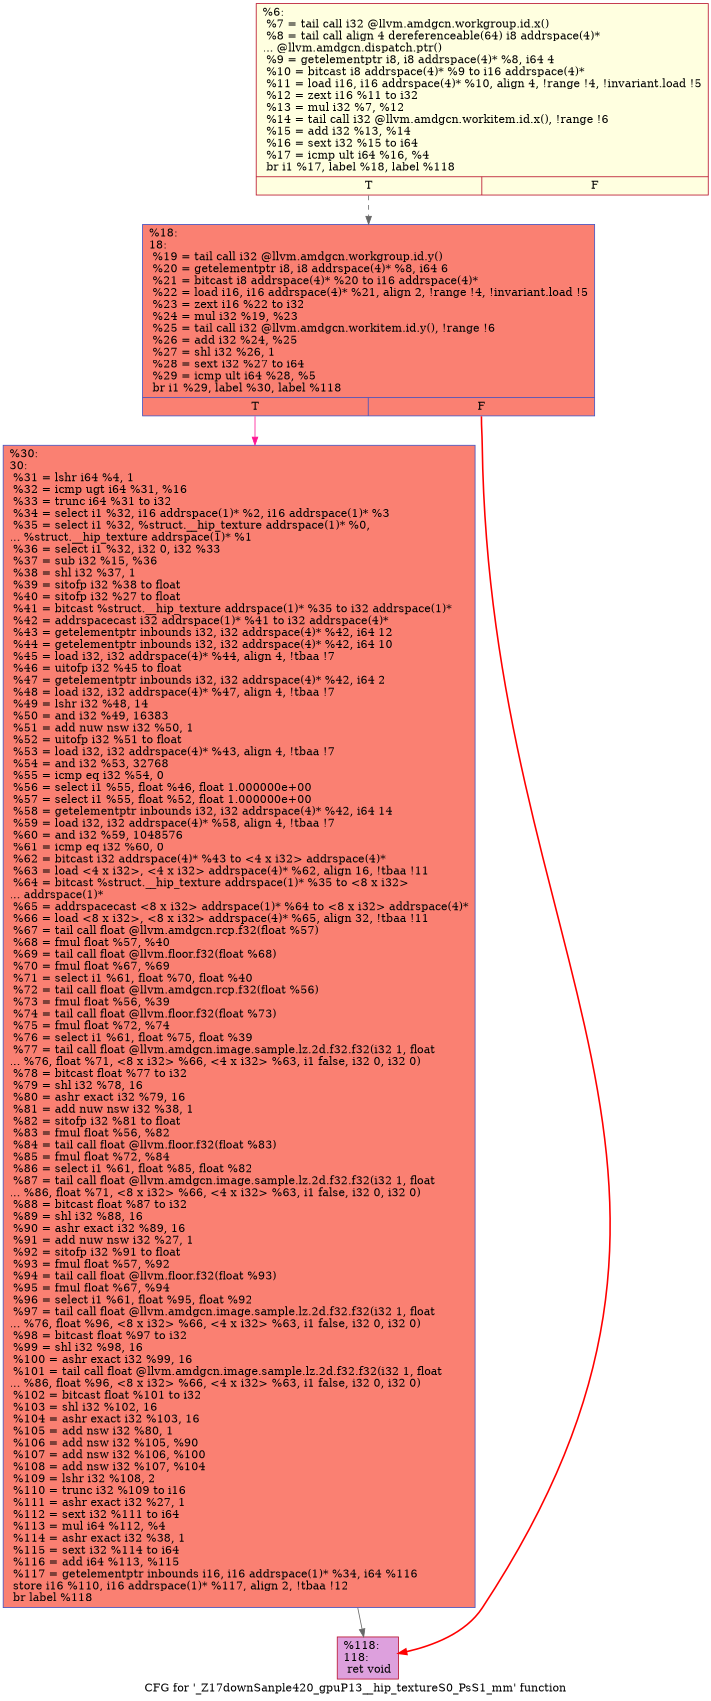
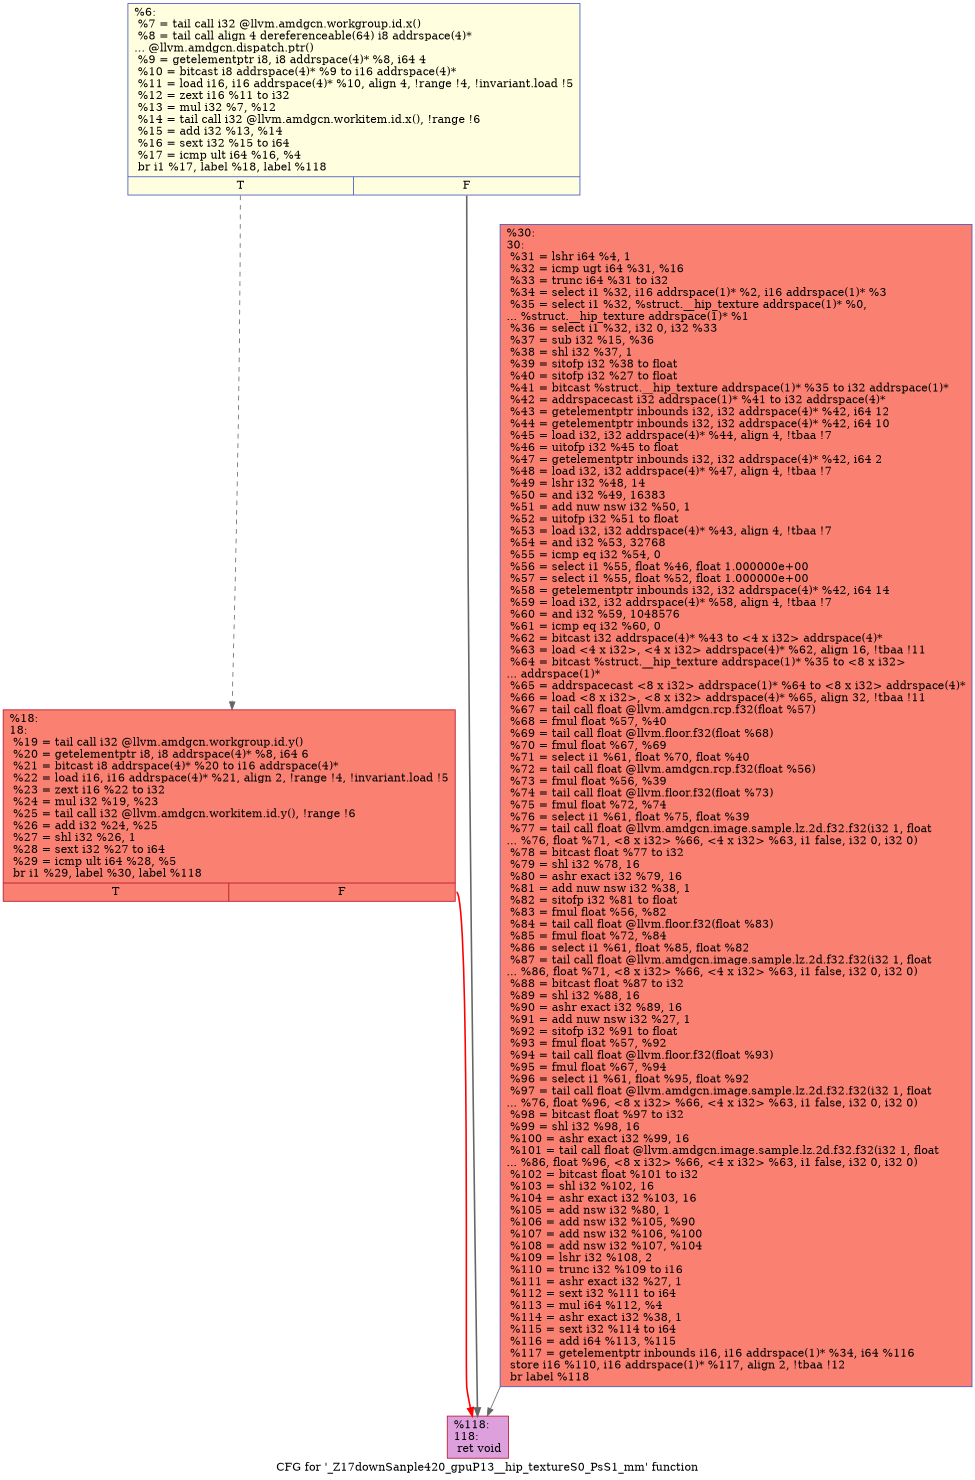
(482, 99) -> (354, 99)
(369, 320) -> (229, 806)
(255, 427) -> none
none -> (470, 802)
